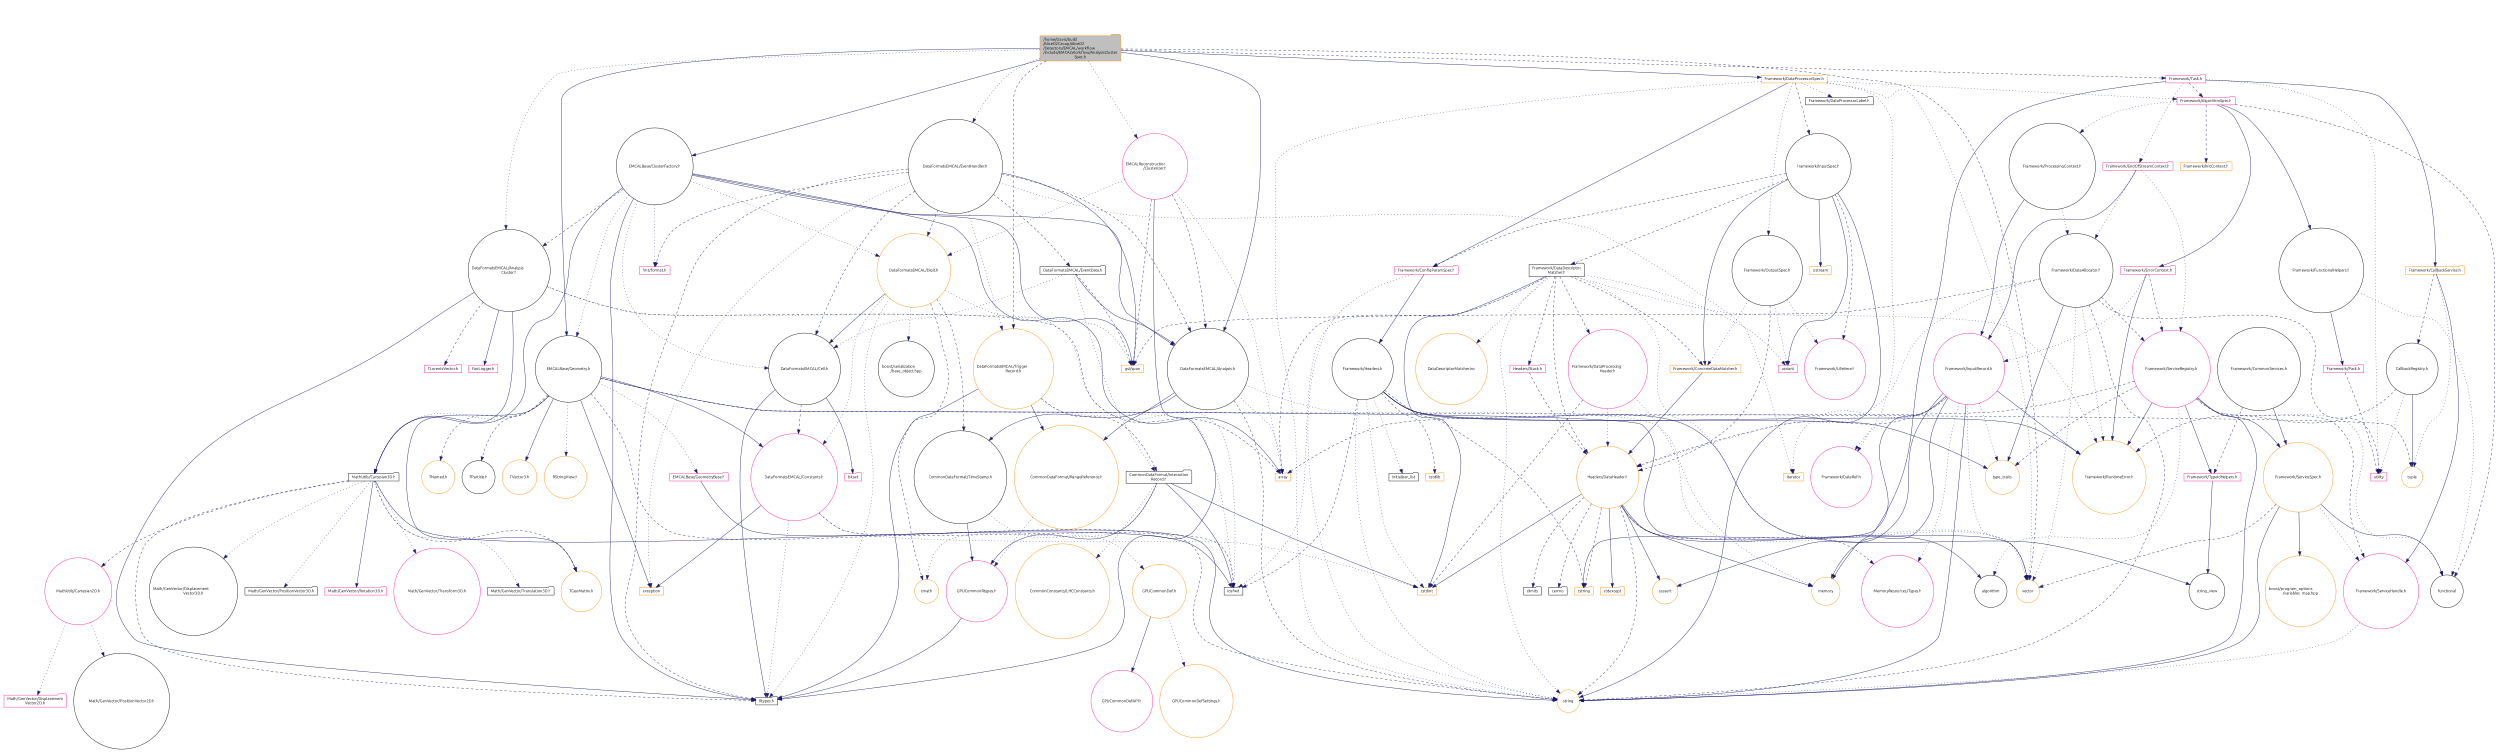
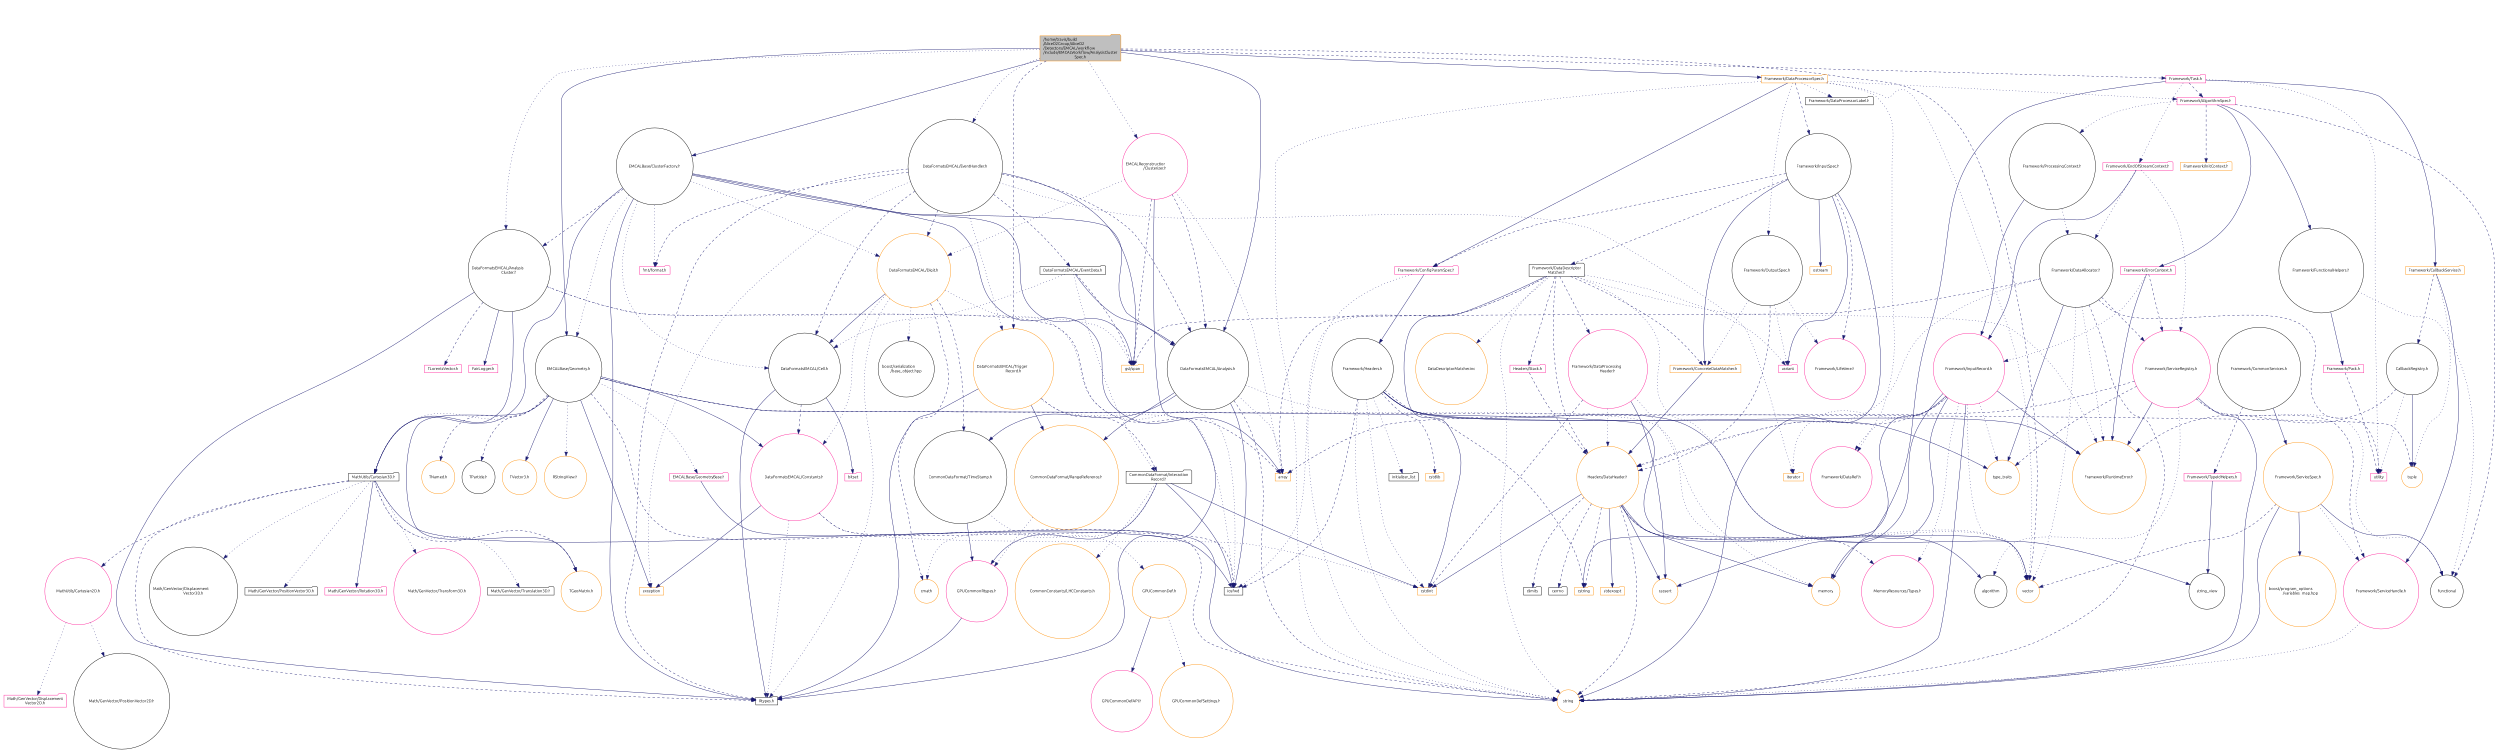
(2255, 423) -> none
(2197, 437) -> none
none -> (1658, 486)
none -> (1246, 493)
